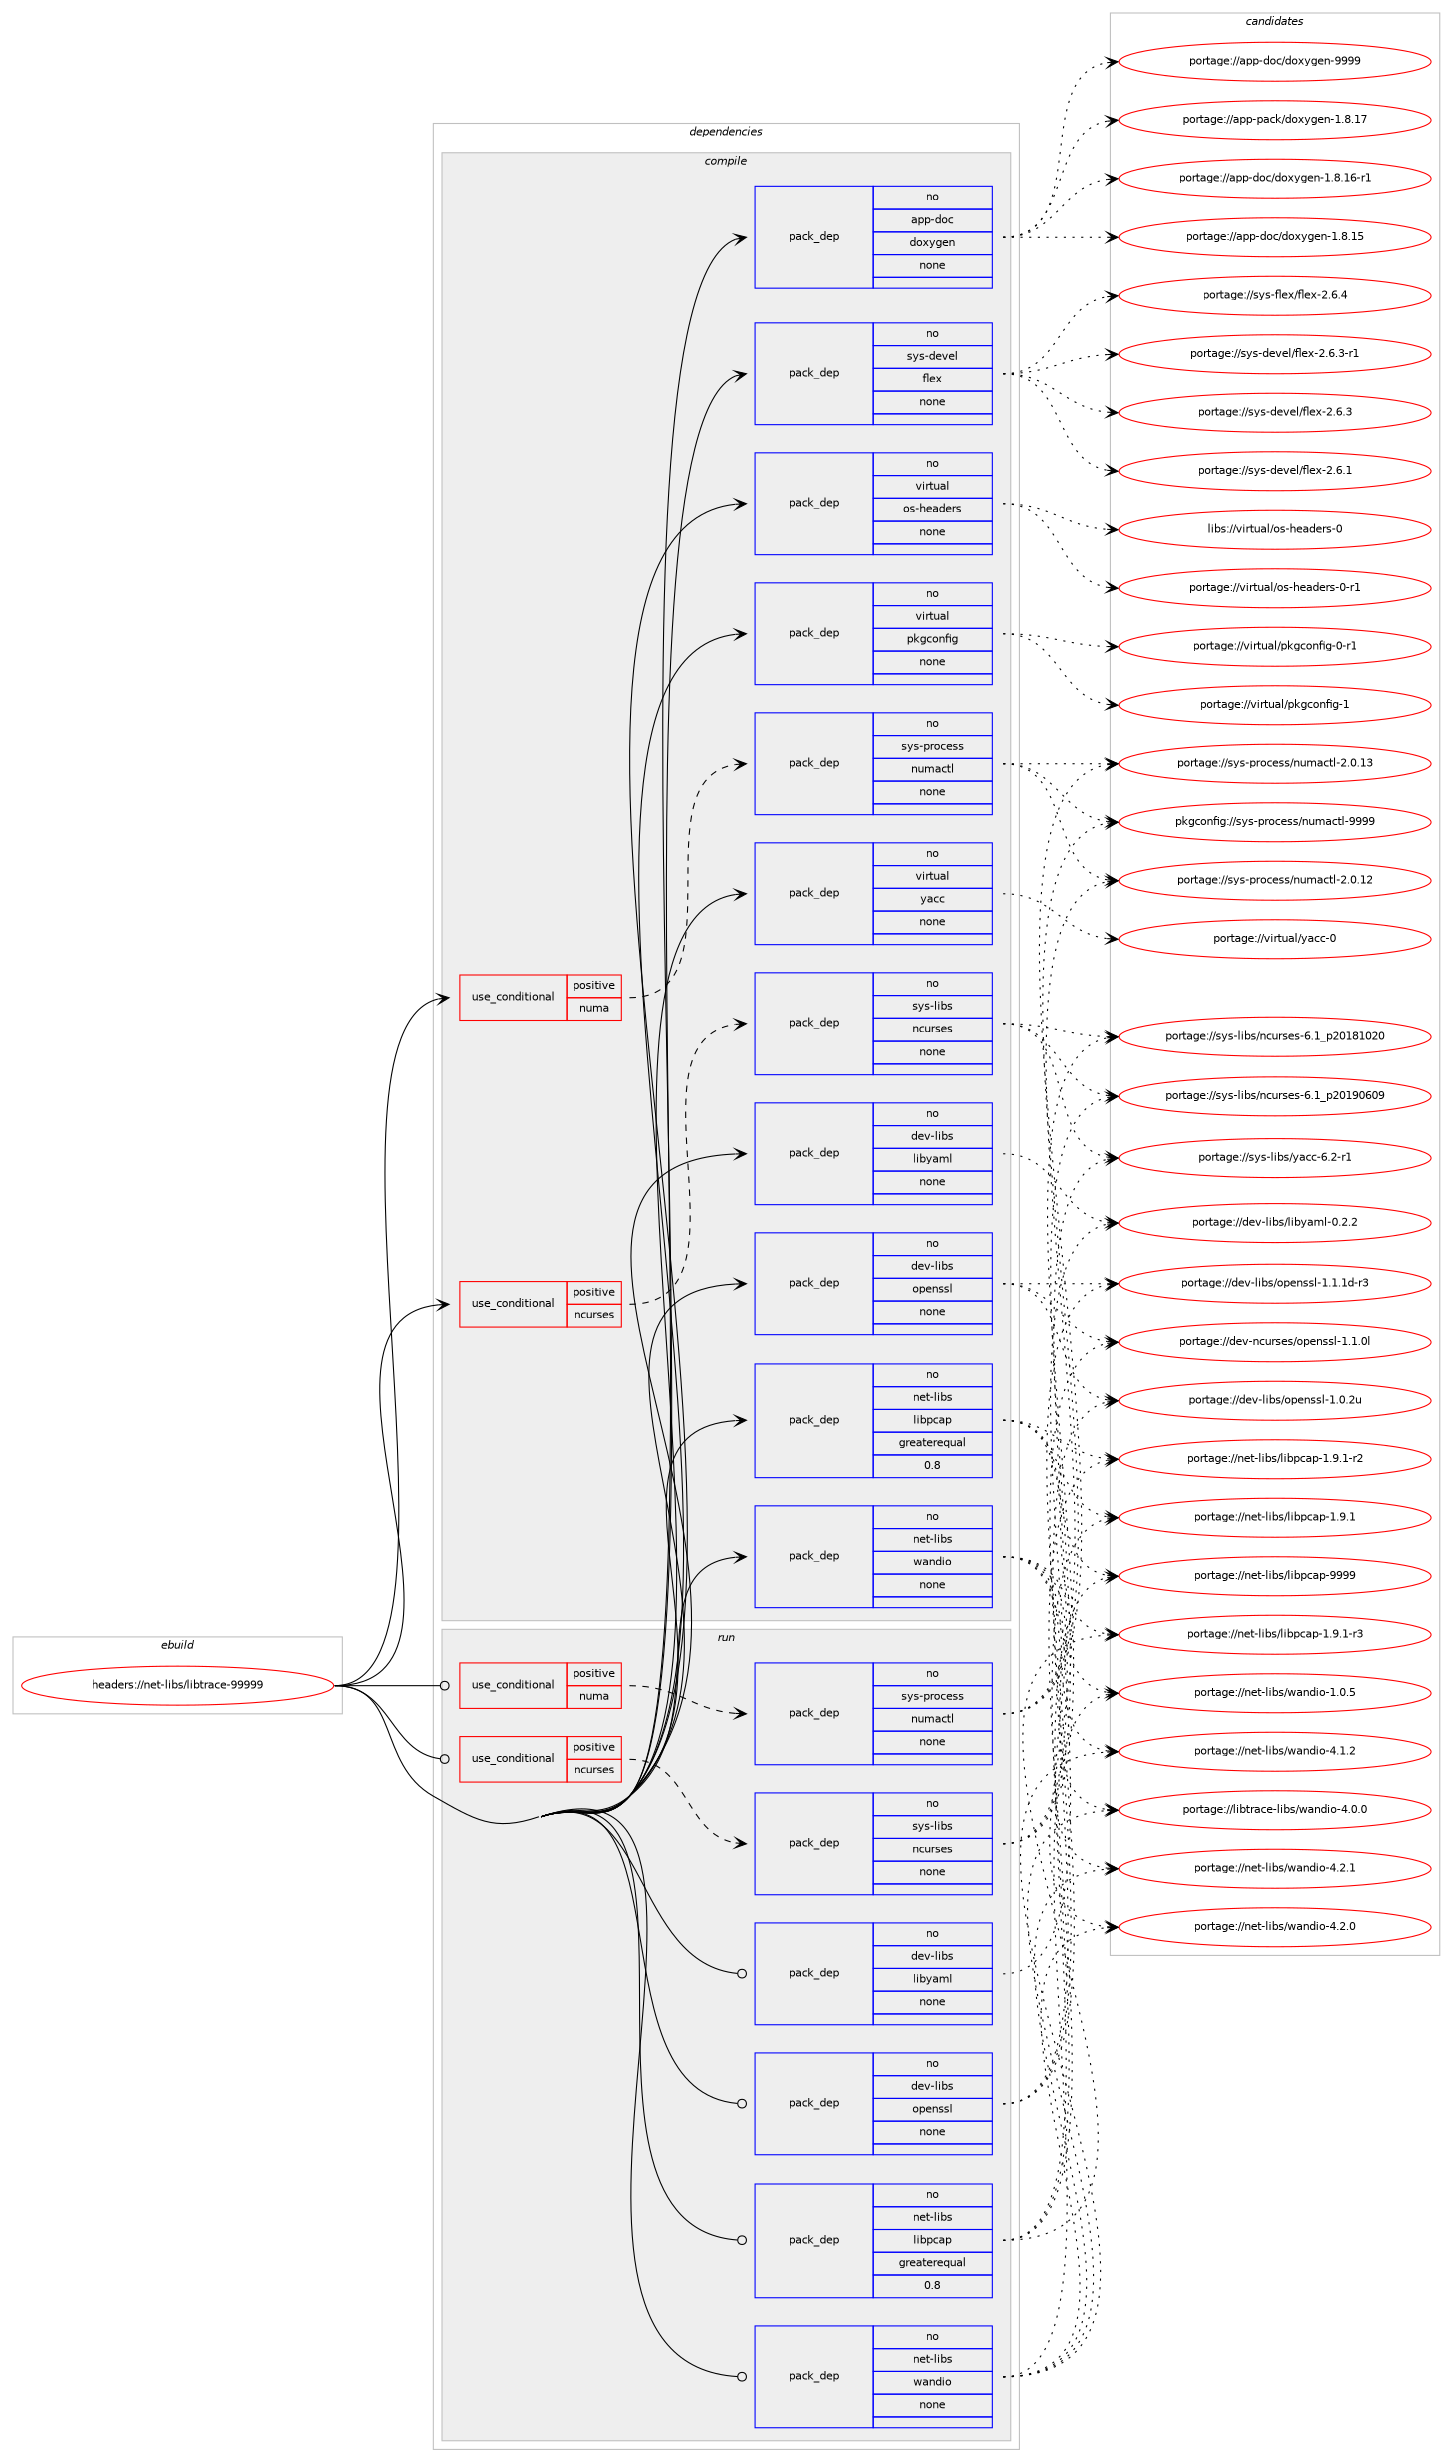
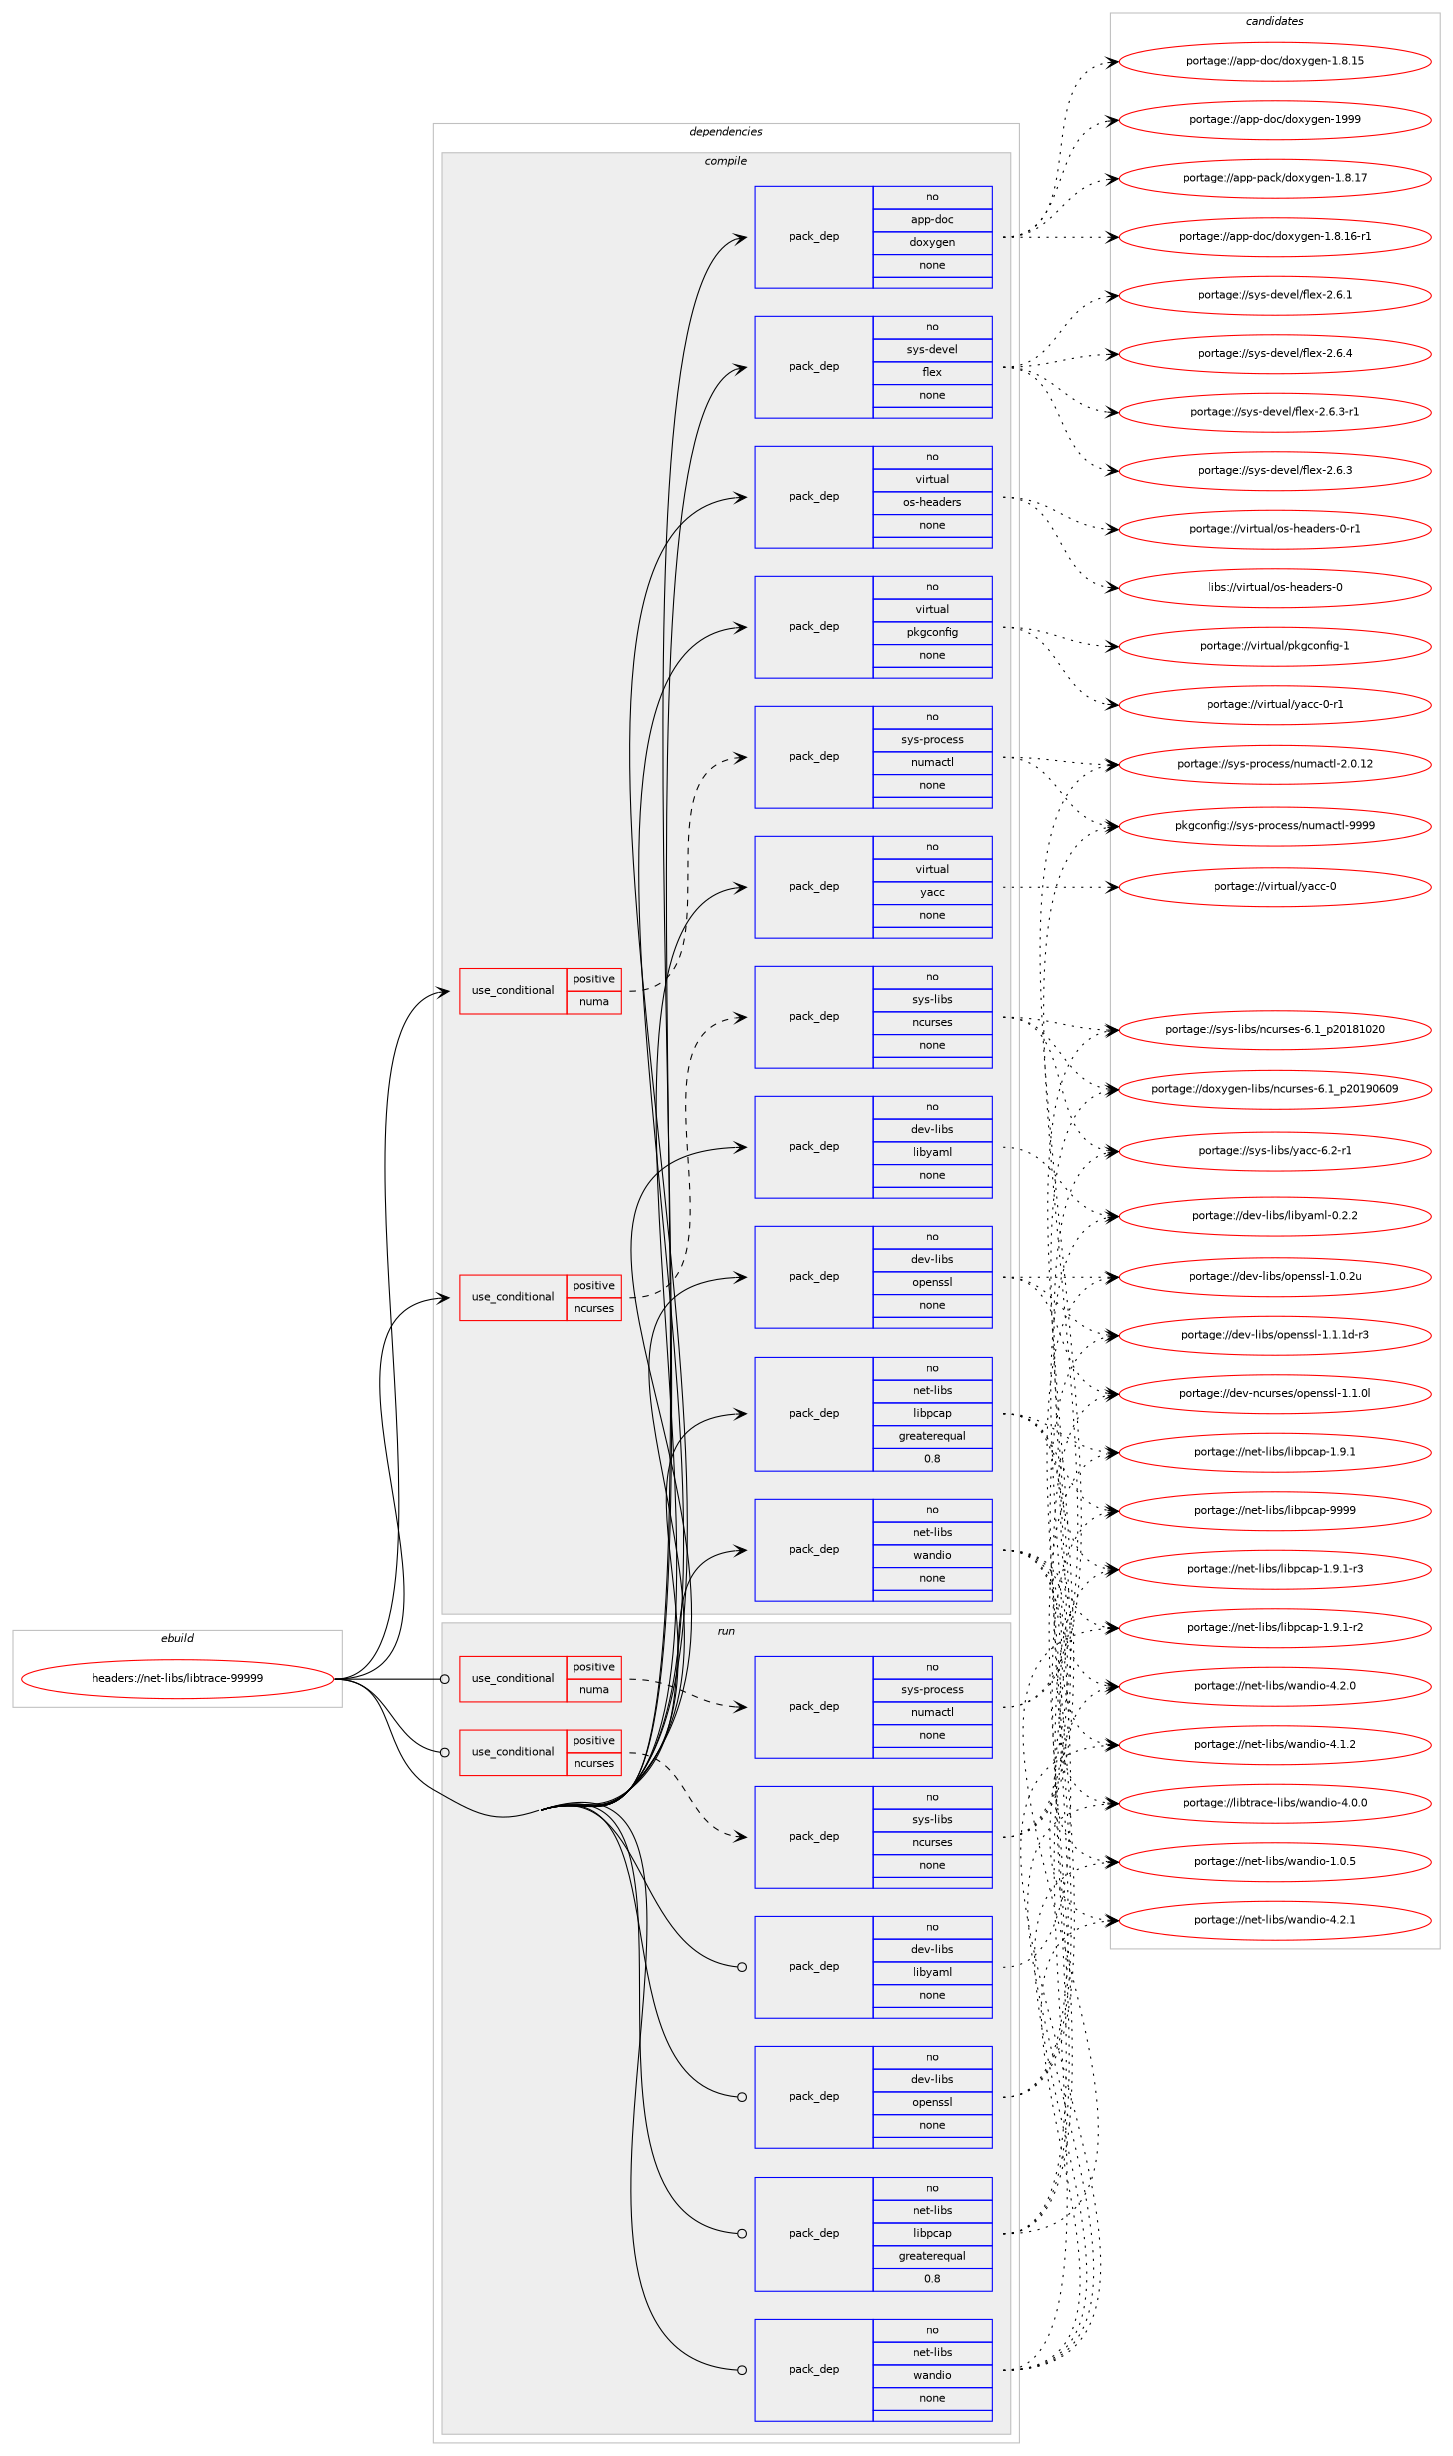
(1275, 62) -> (1275, 120)
(1275, 296) -> (1275, 354)
(1275, 647) -> (1275, 705)
(1275, 764) -> none
(1275, 1096) -> (1275, 1090)
